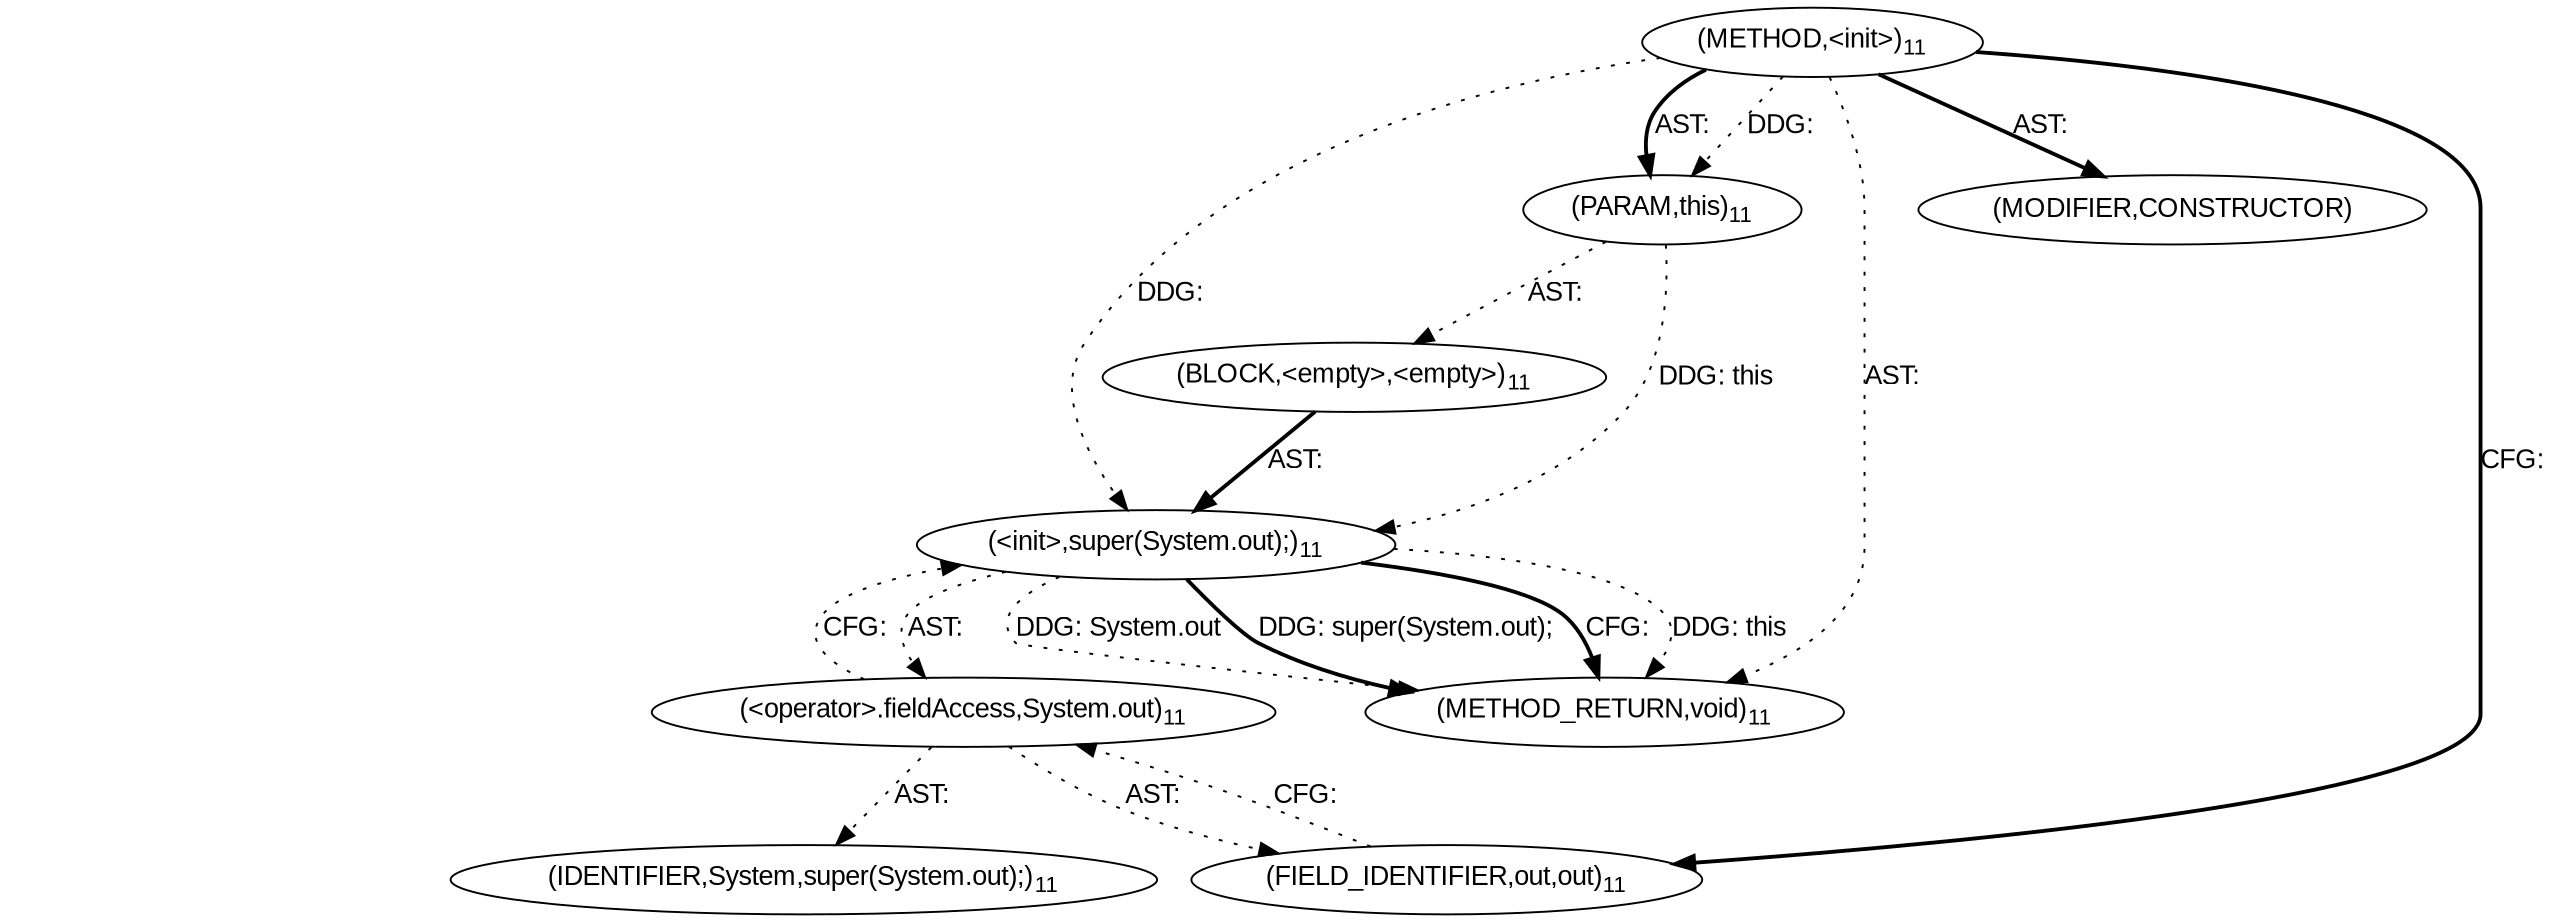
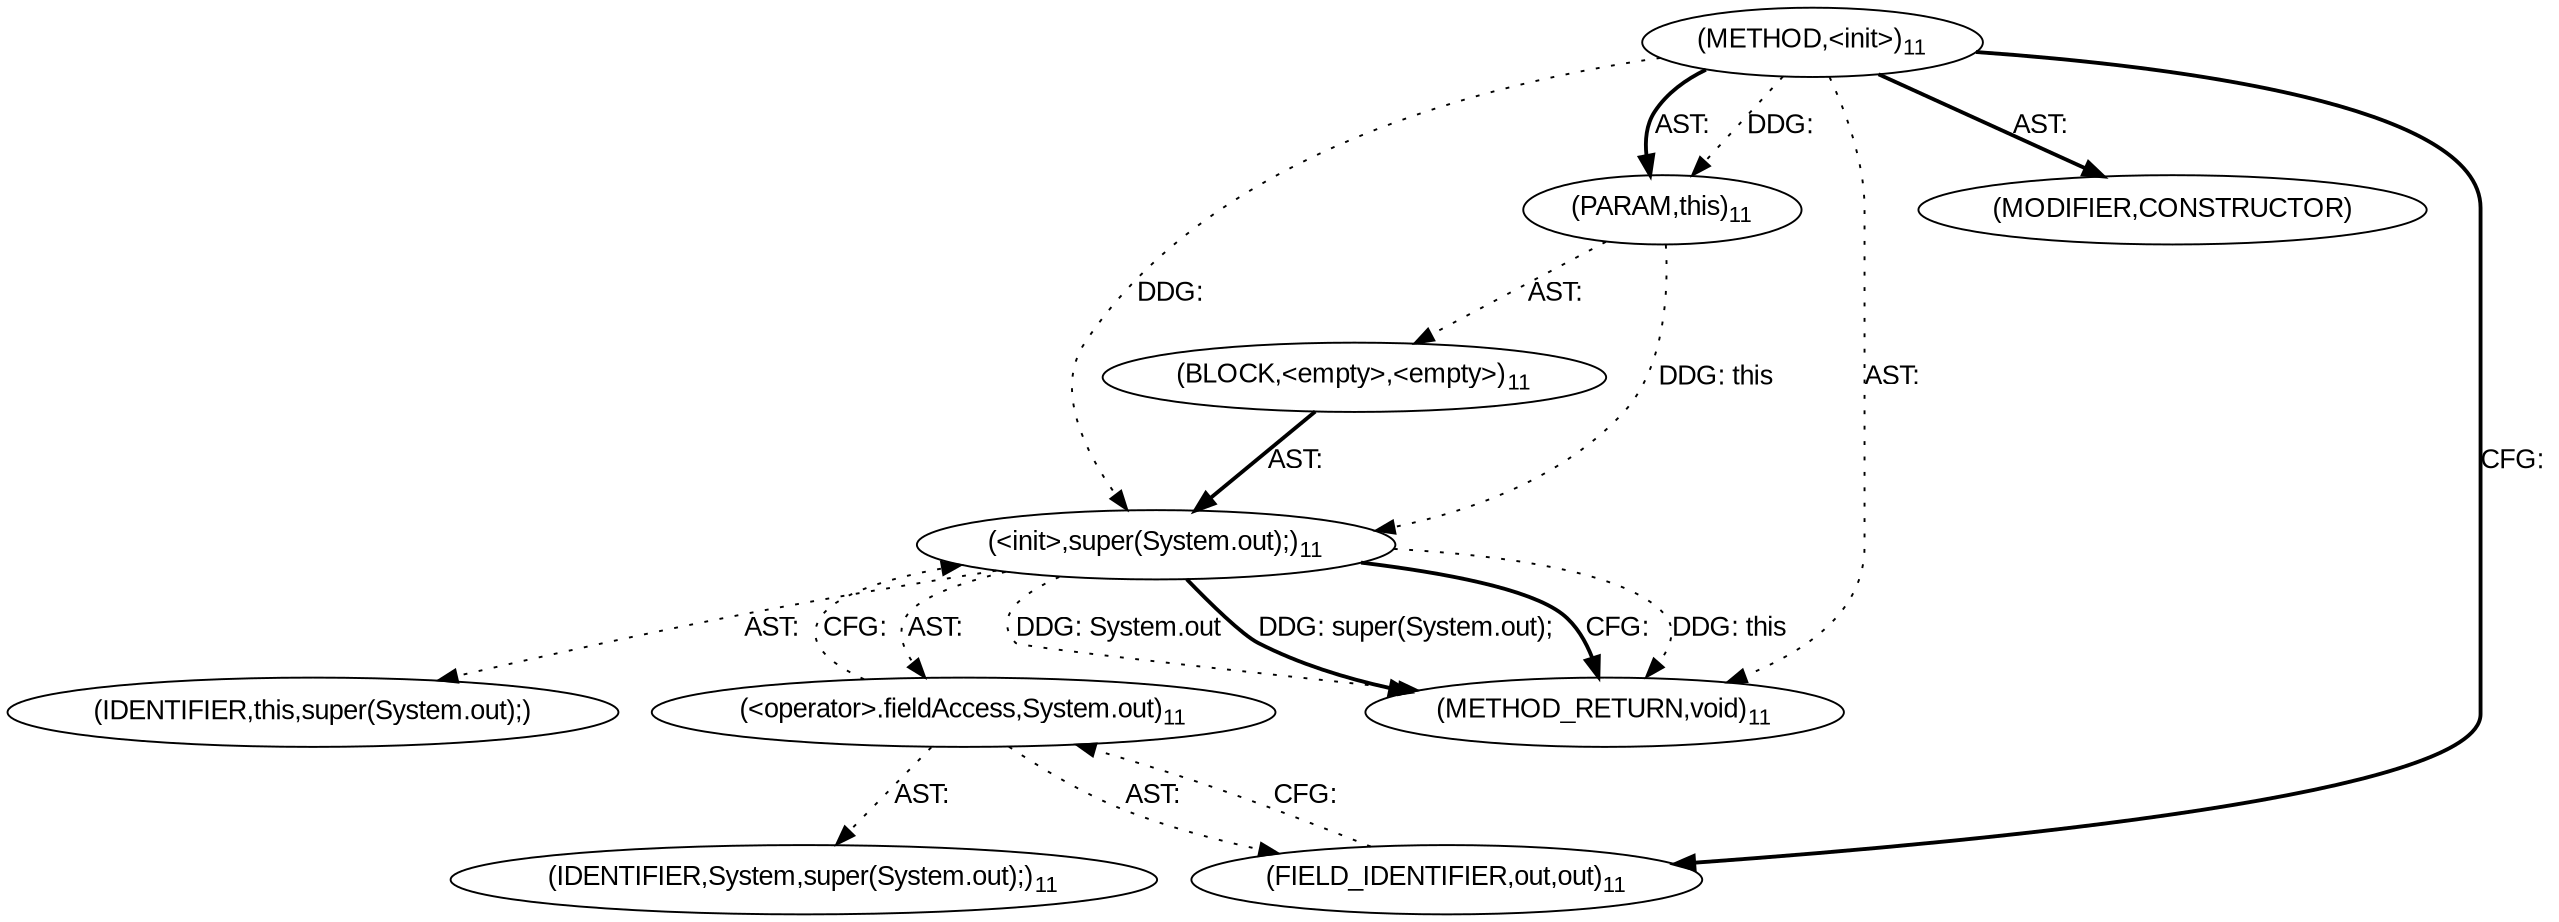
none -> (313, 712)
